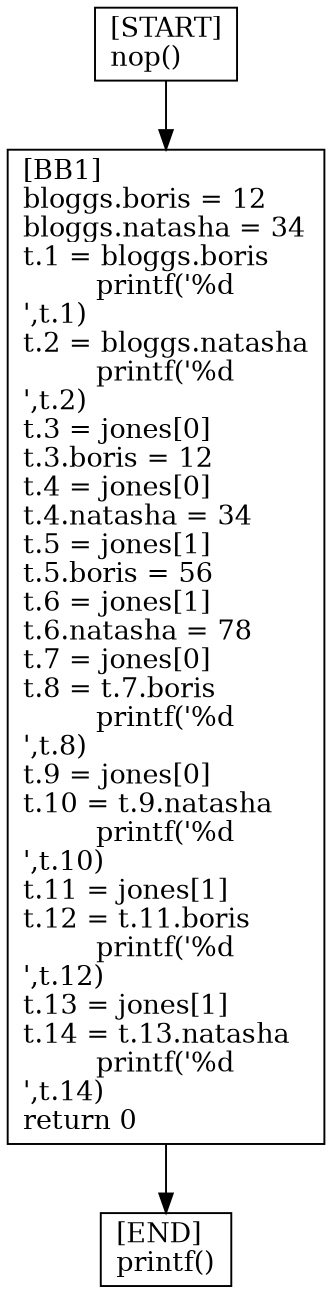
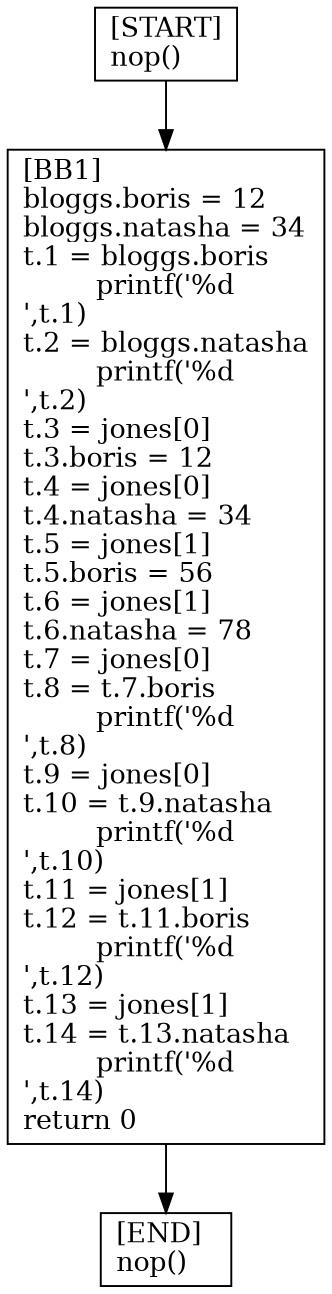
(166, 1250) -> (166, 1250)
